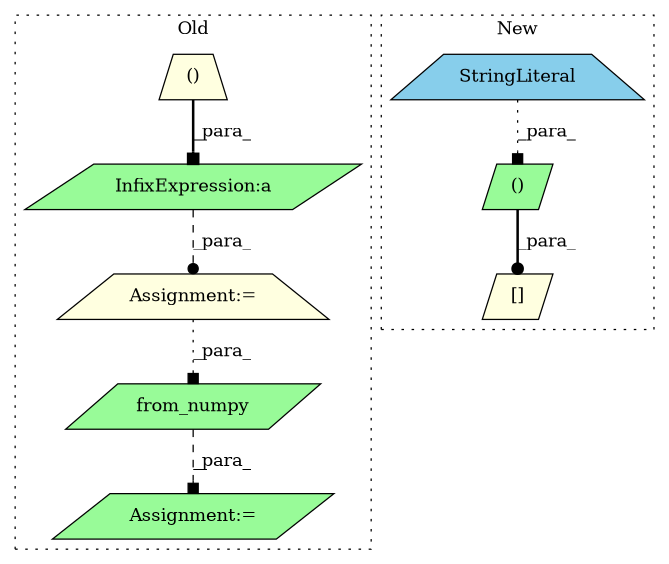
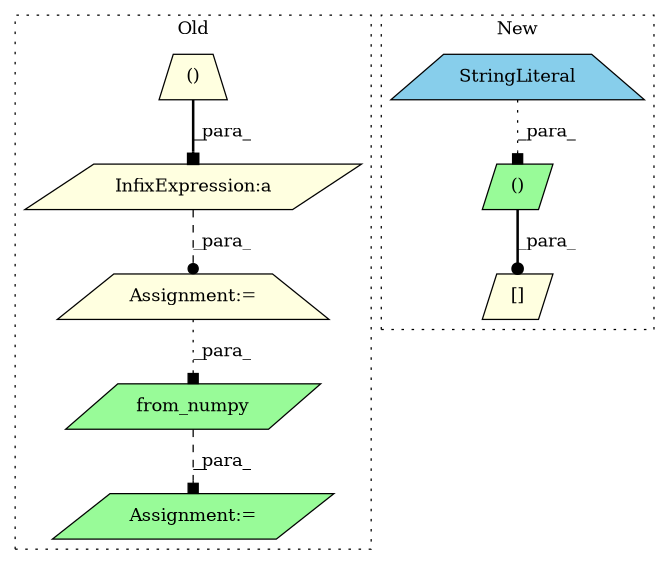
(193, 187) -> (193, 187)
